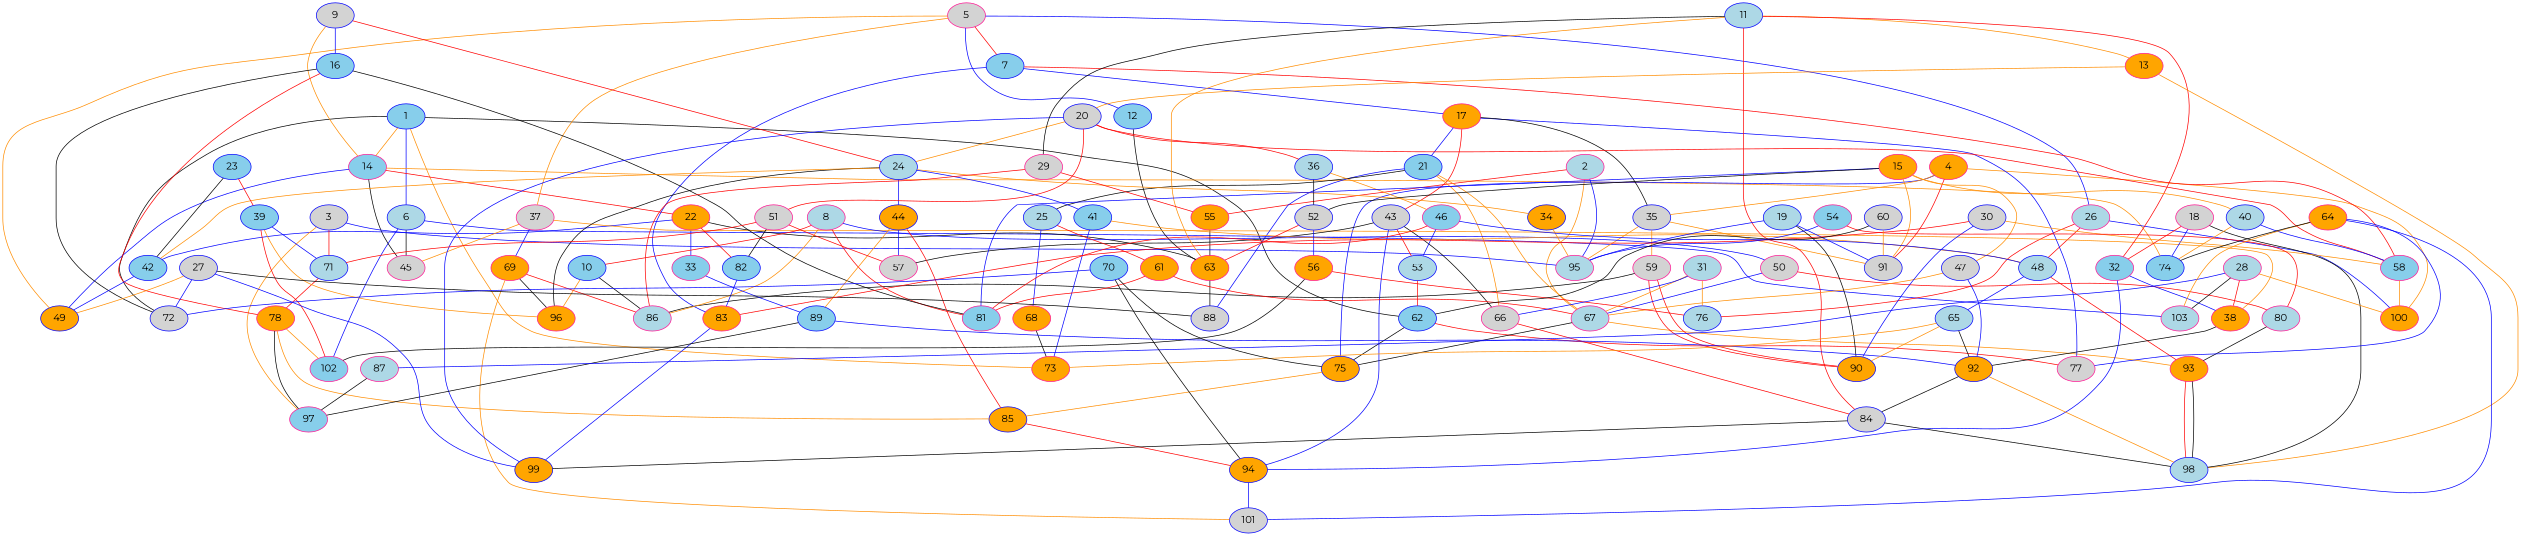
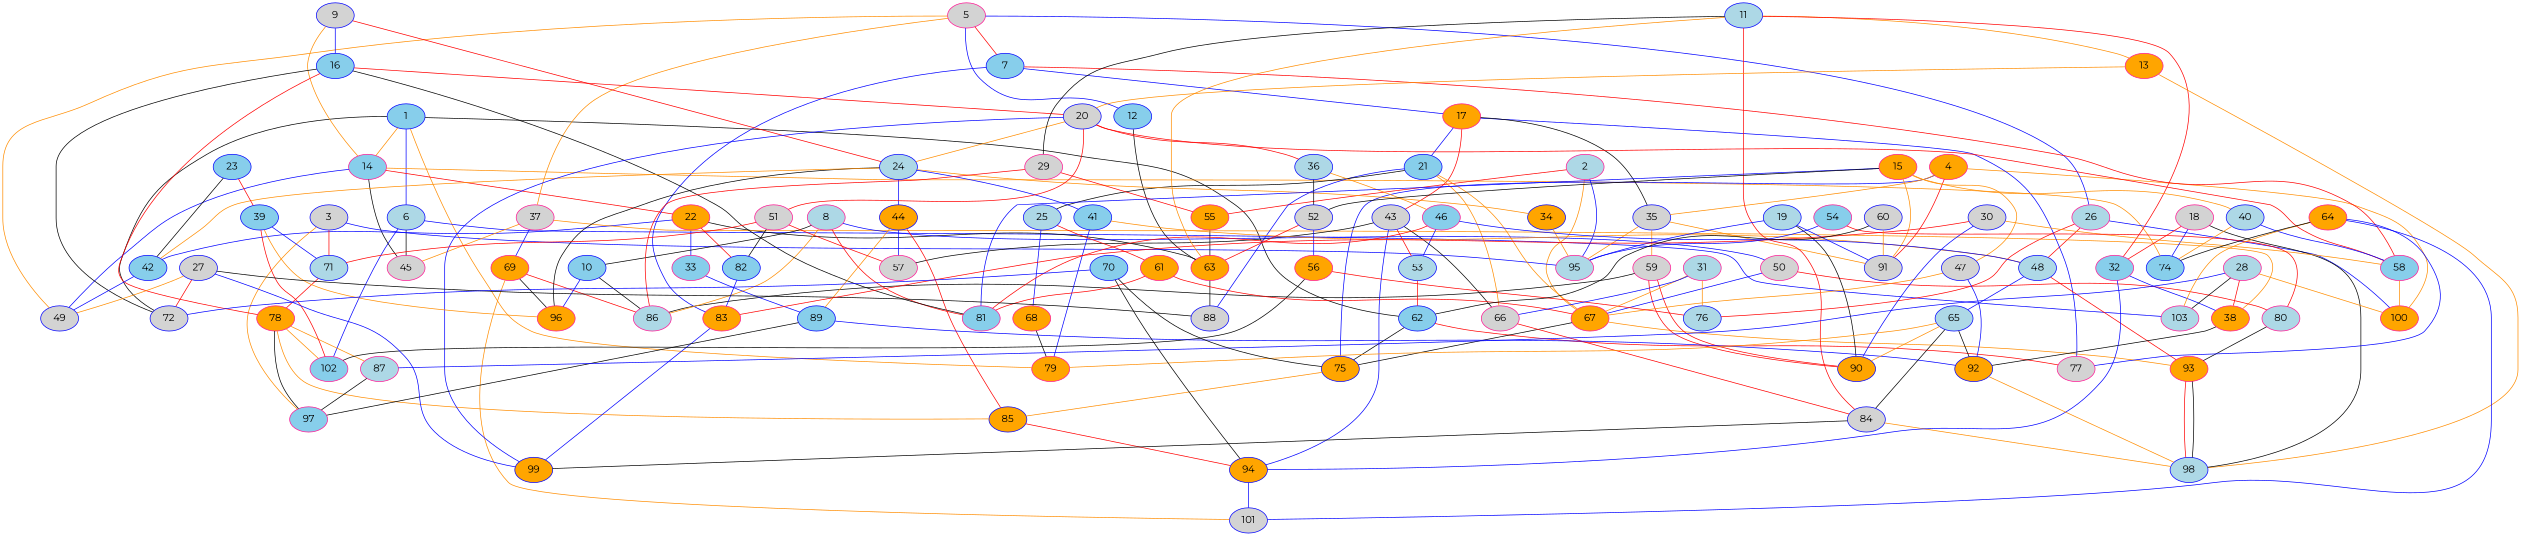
none -> (709, 91)
(735, 243) -> (735, 243)
(184, 293) -> (184, 293)
(569, 298) -> (569, 298)
(60, 318) -> (60, 318)
(1590, 318) -> (1590, 318)
none -> (328, 344)
(1051, 369) -> (1051, 369)
(1920, 394) -> (1910, 369)
(2028, 445) -> (2028, 445)
